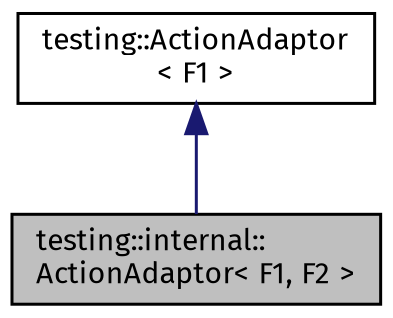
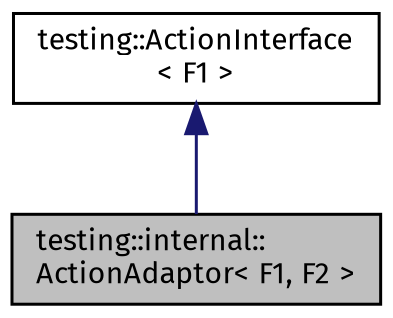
(196, 58) -> (196, 58)
